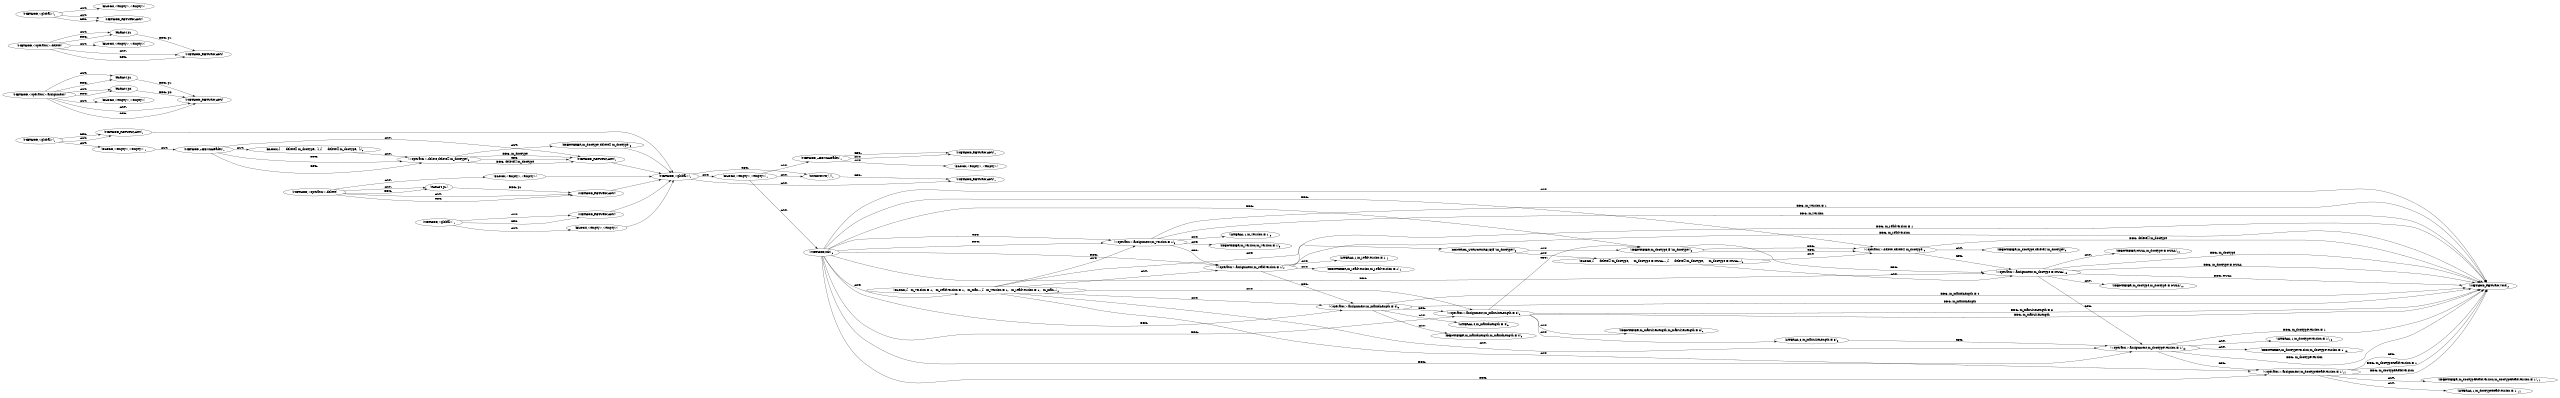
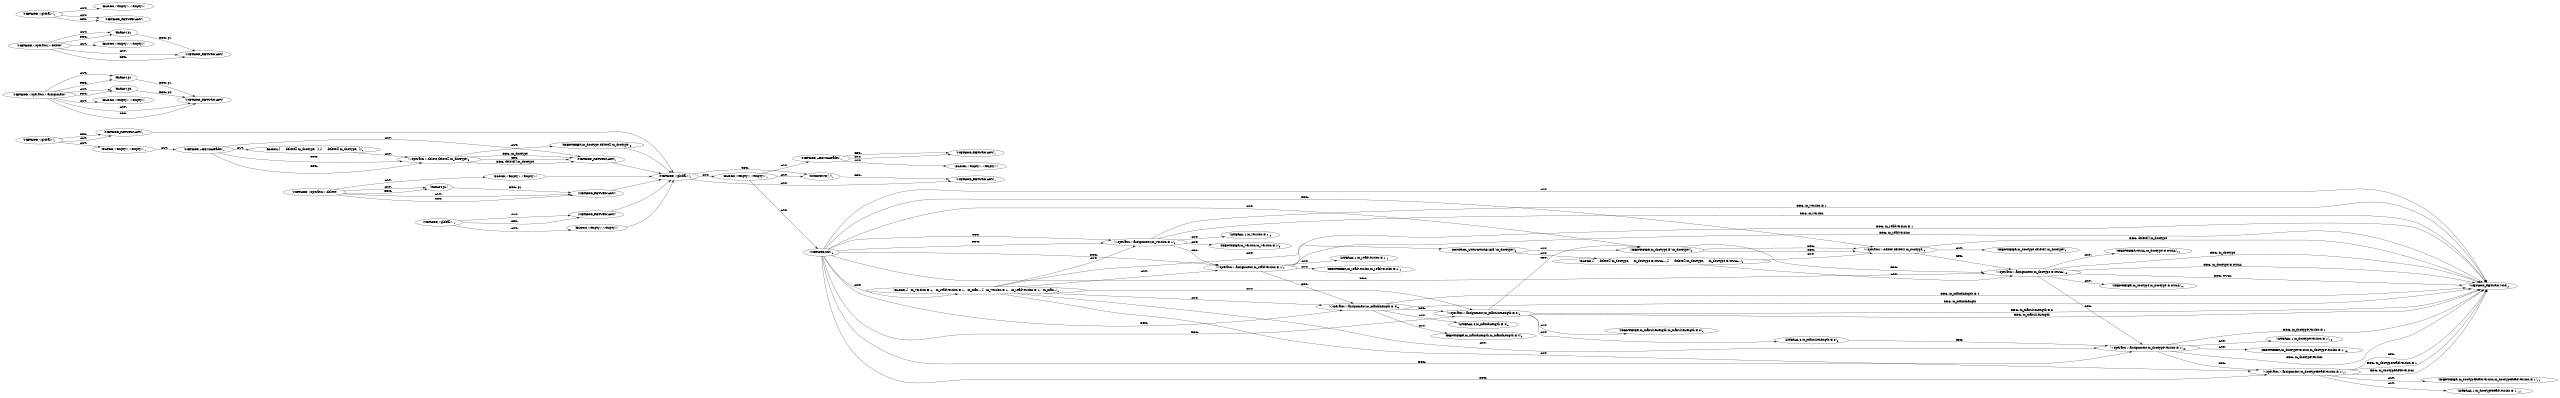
(1250, 206) -> (1250, 206)
